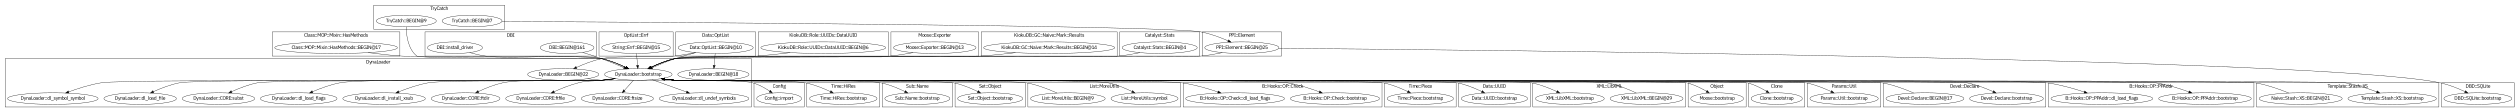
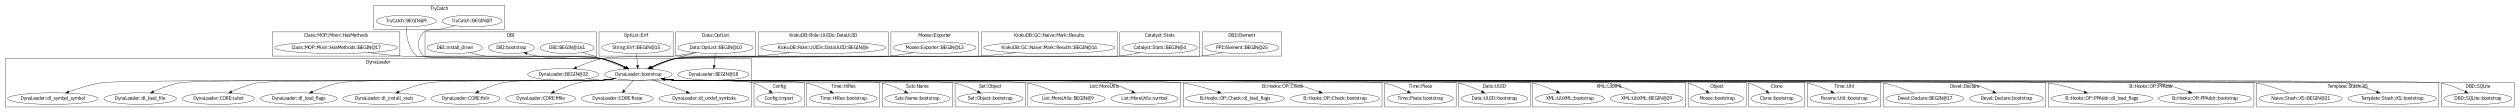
(866, 24) -> (496, 58)
(1242, 36) -> (1242, 36)
none -> (511, 48)
(1873, 57) -> (1564, 80)
(1844, 87) -> (1844, 87)
